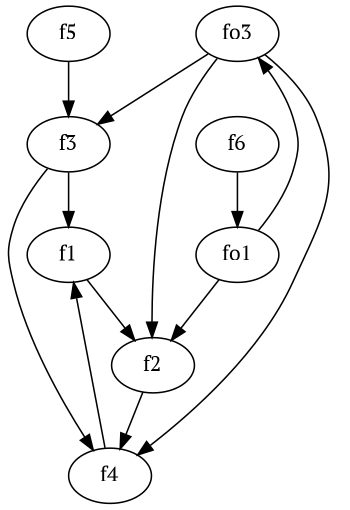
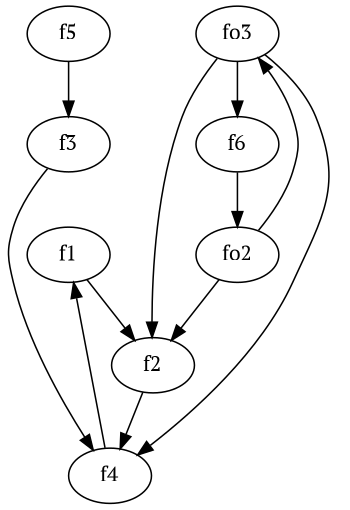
(159, 85) -> (237, 81)
(69, 192) -> none
(237, 255) -> (237, 255)
